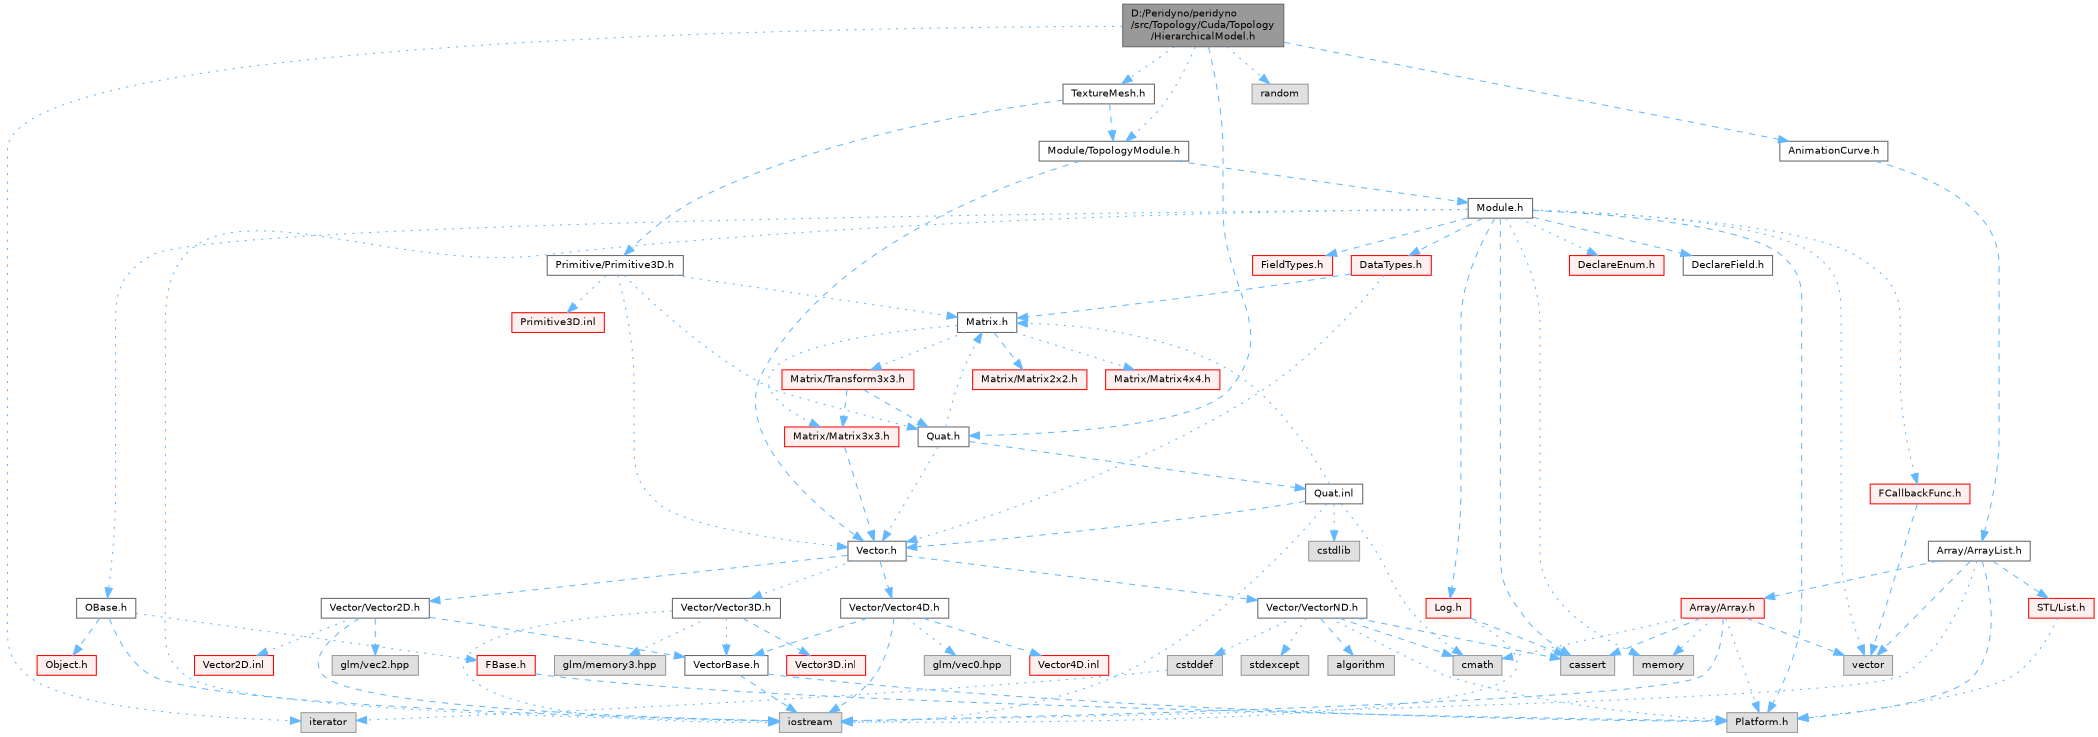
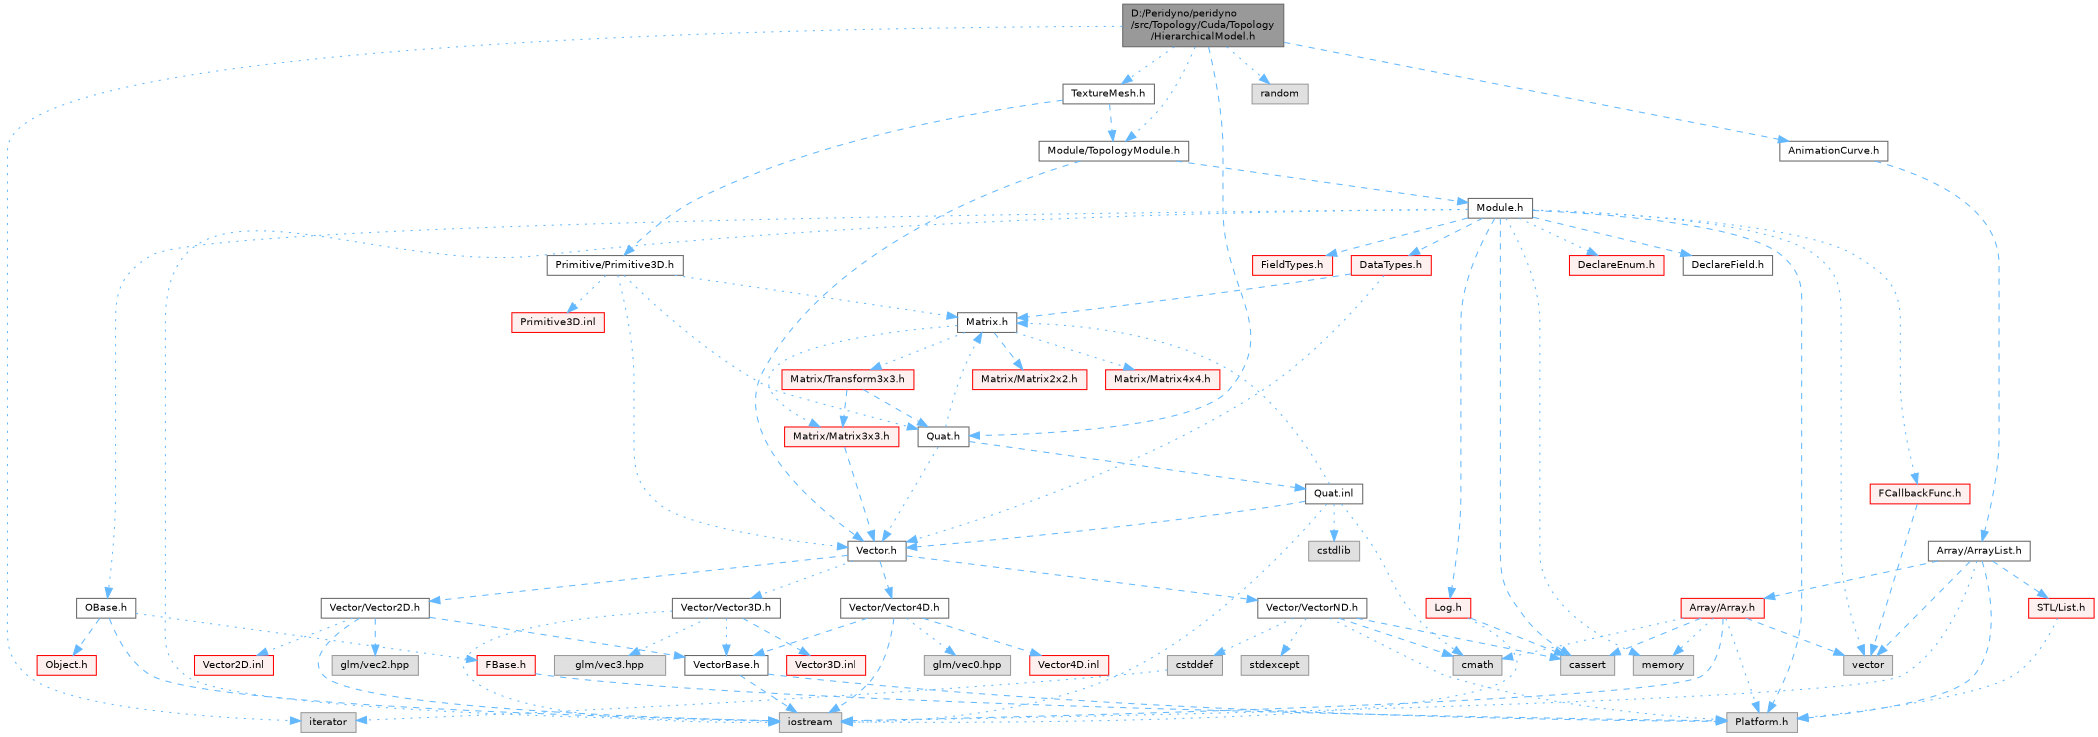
(610, 665) -> (610, 665)
(1361, 665) -> none
